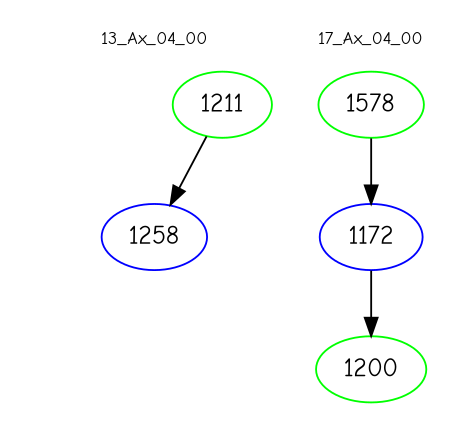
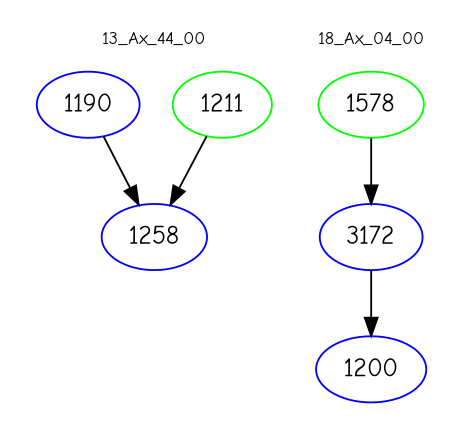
(154, 40) -> (154, 40)
(371, 40) -> (371, 40)
none -> (88, 105)
(371, 237) -> (371, 237)
(371, 369) -> (371, 369)
